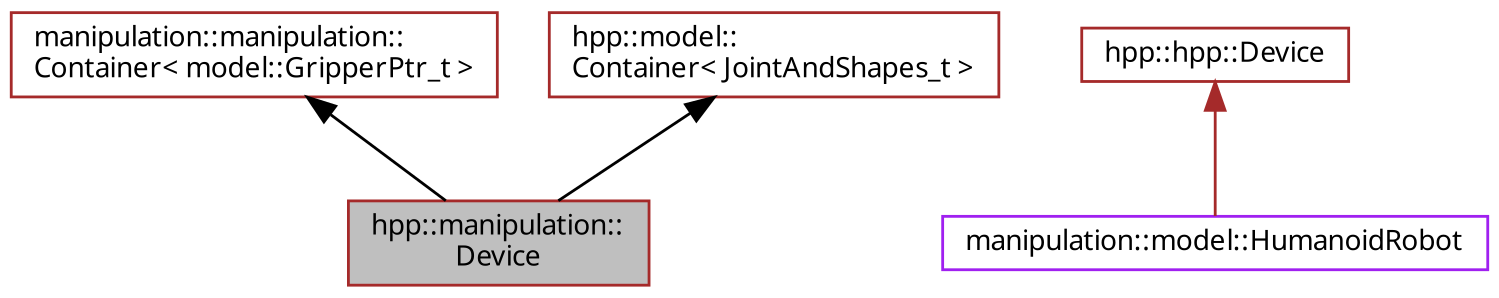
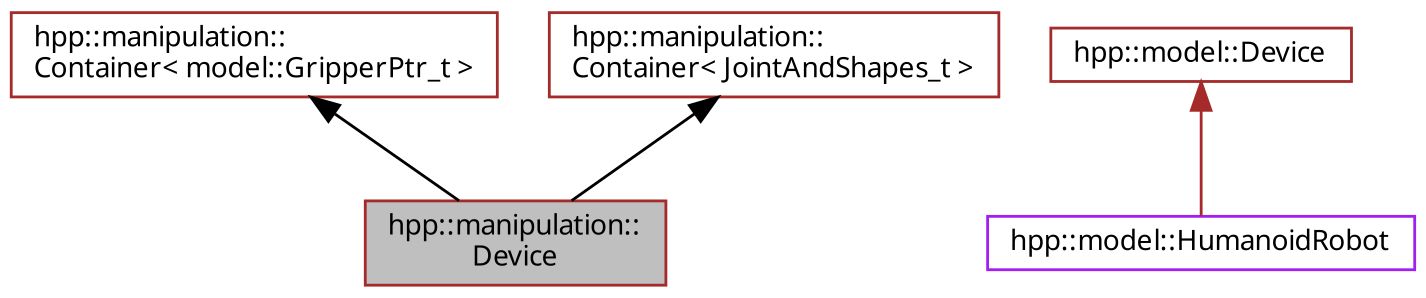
(254, 55) -> (254, 55)
(774, 55) -> (774, 55)
(1215, 55) -> (1201, 55)
(1215, 243) -> (1201, 243)
